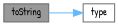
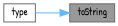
(61, 13) -> (48, 13)
